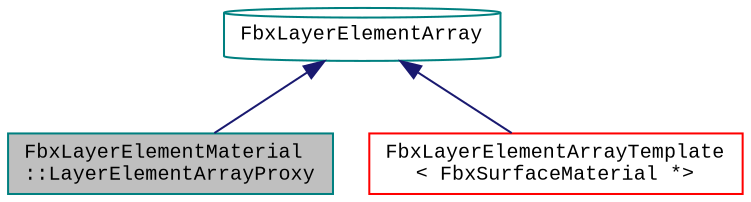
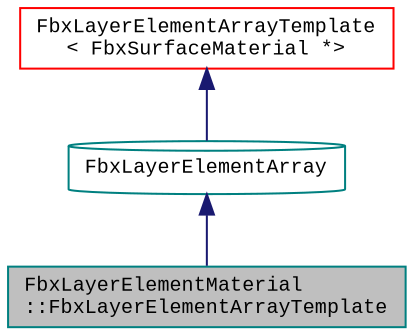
(465, 103) -> (207, 115)
(171, 164) -> (207, 297)
